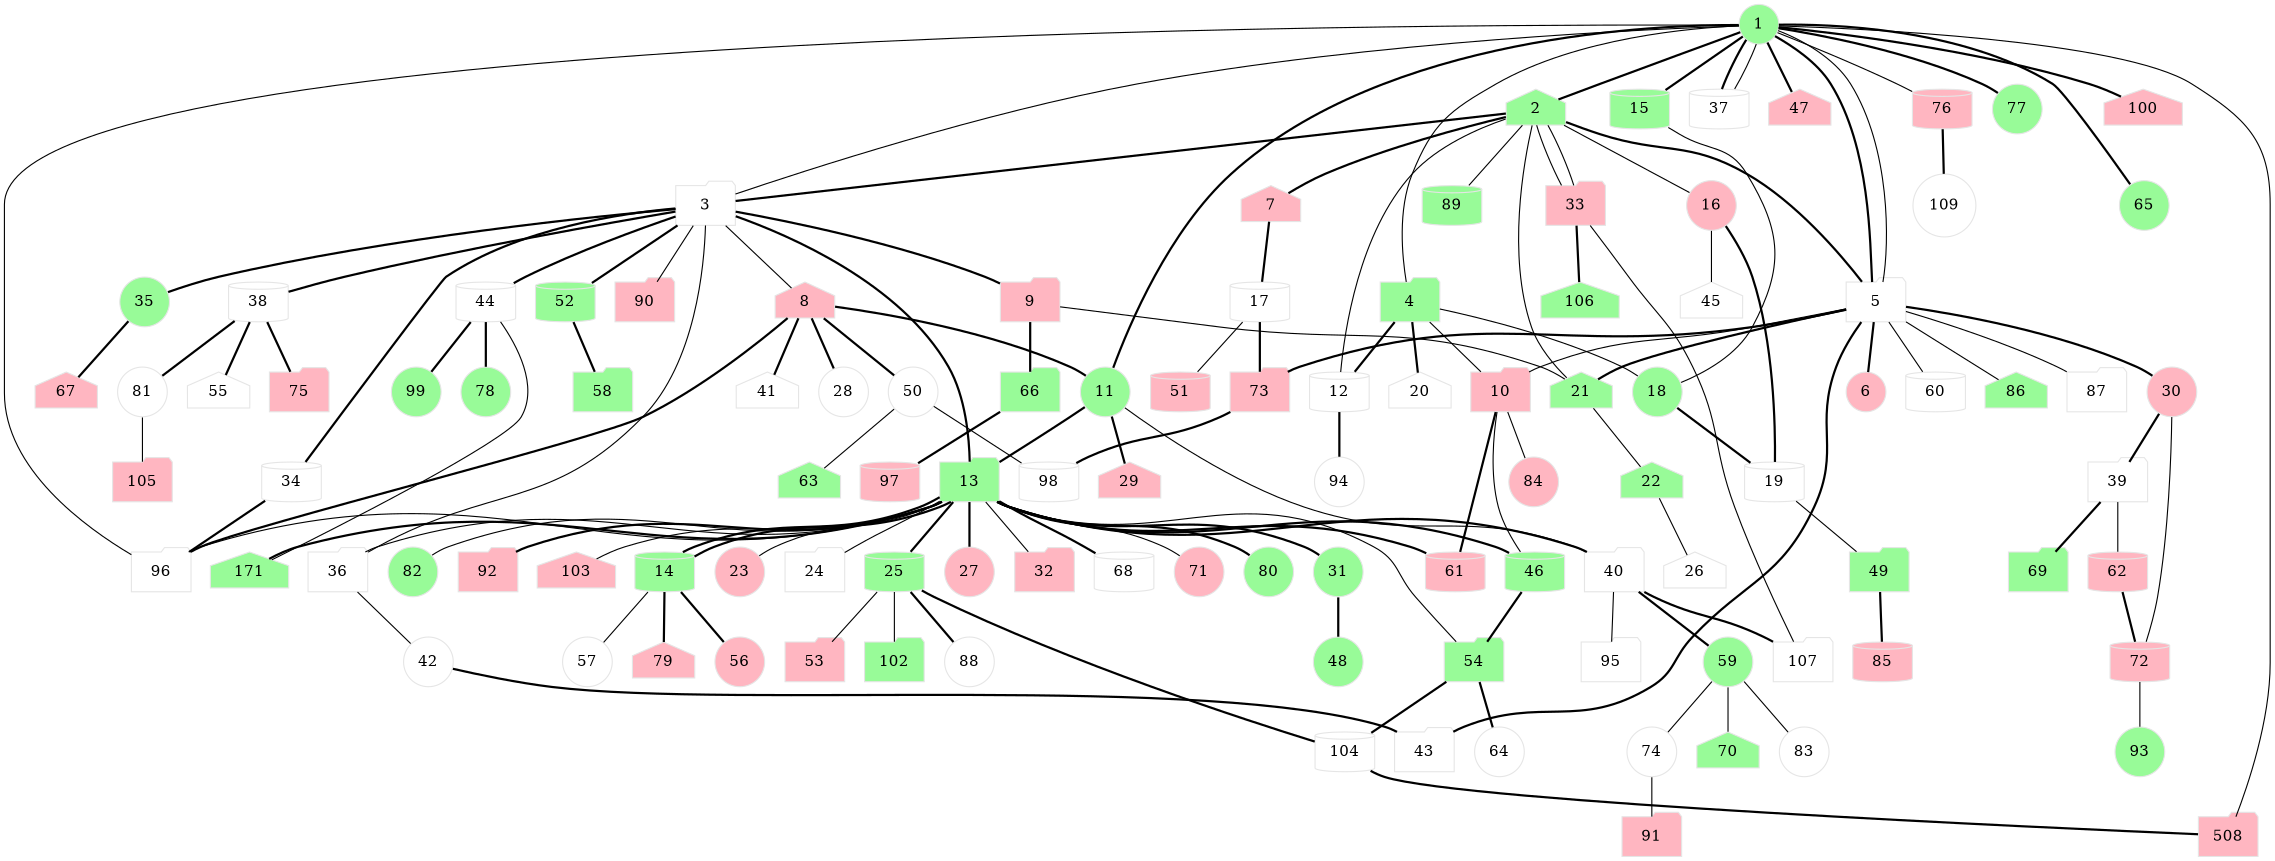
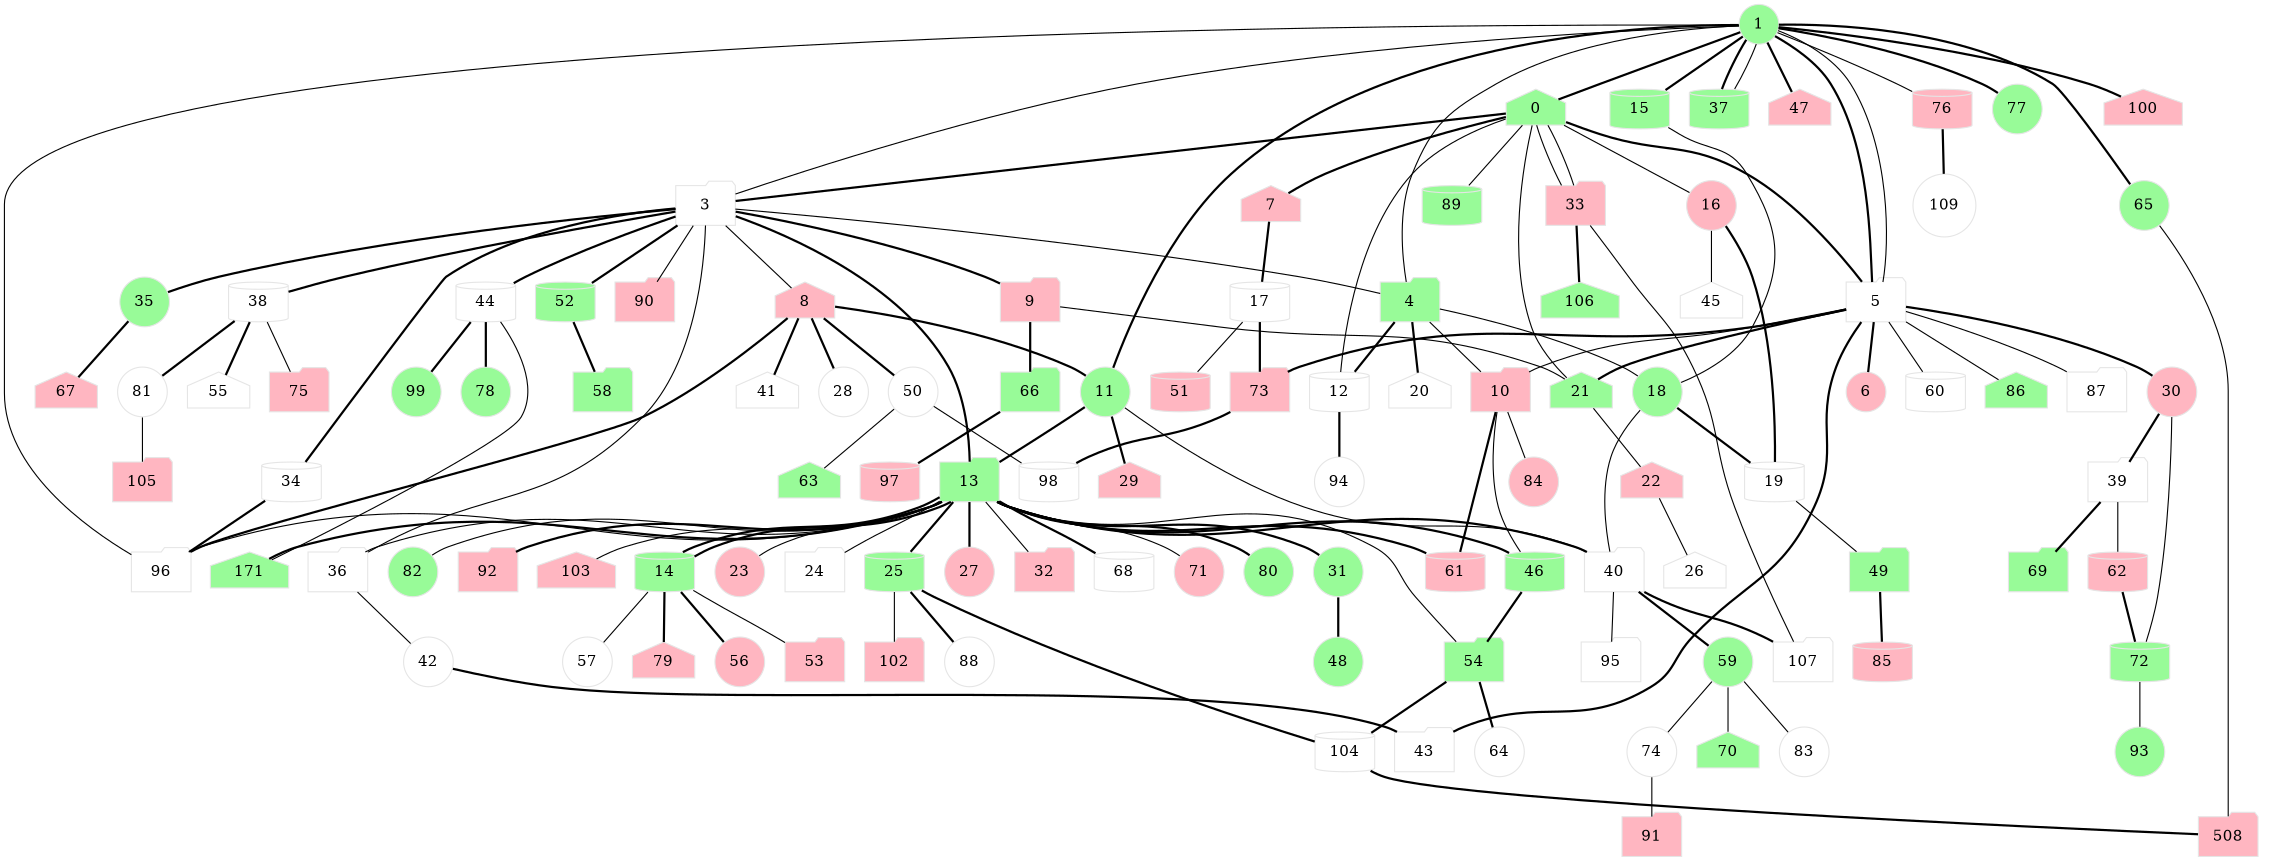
(1536, 109) -> (1536, 109)
(1719, 109) -> (1719, 109)
(2270, 227) -> (2228, 513)
none -> (1059, 243)
(279, 347) -> (279, 347)
none -> (1607, 477)
(1652, 482) -> (1652, 482)
(855, 617) -> (739, 617)
(894, 662) -> (894, 662)
(2140, 662) -> (2140, 662)
